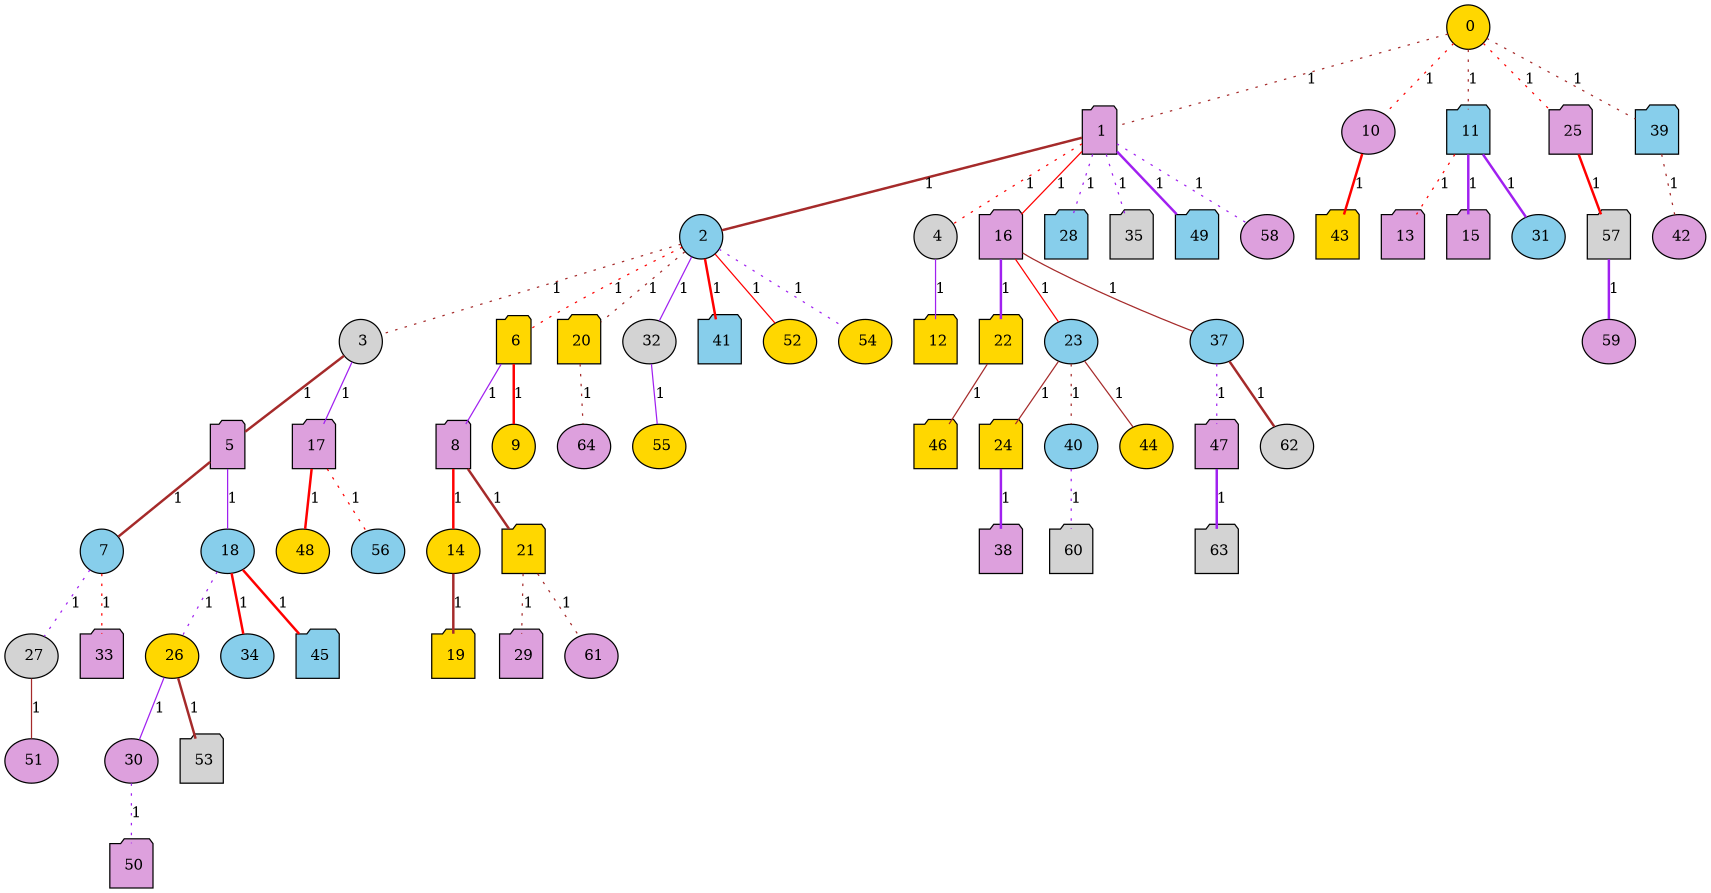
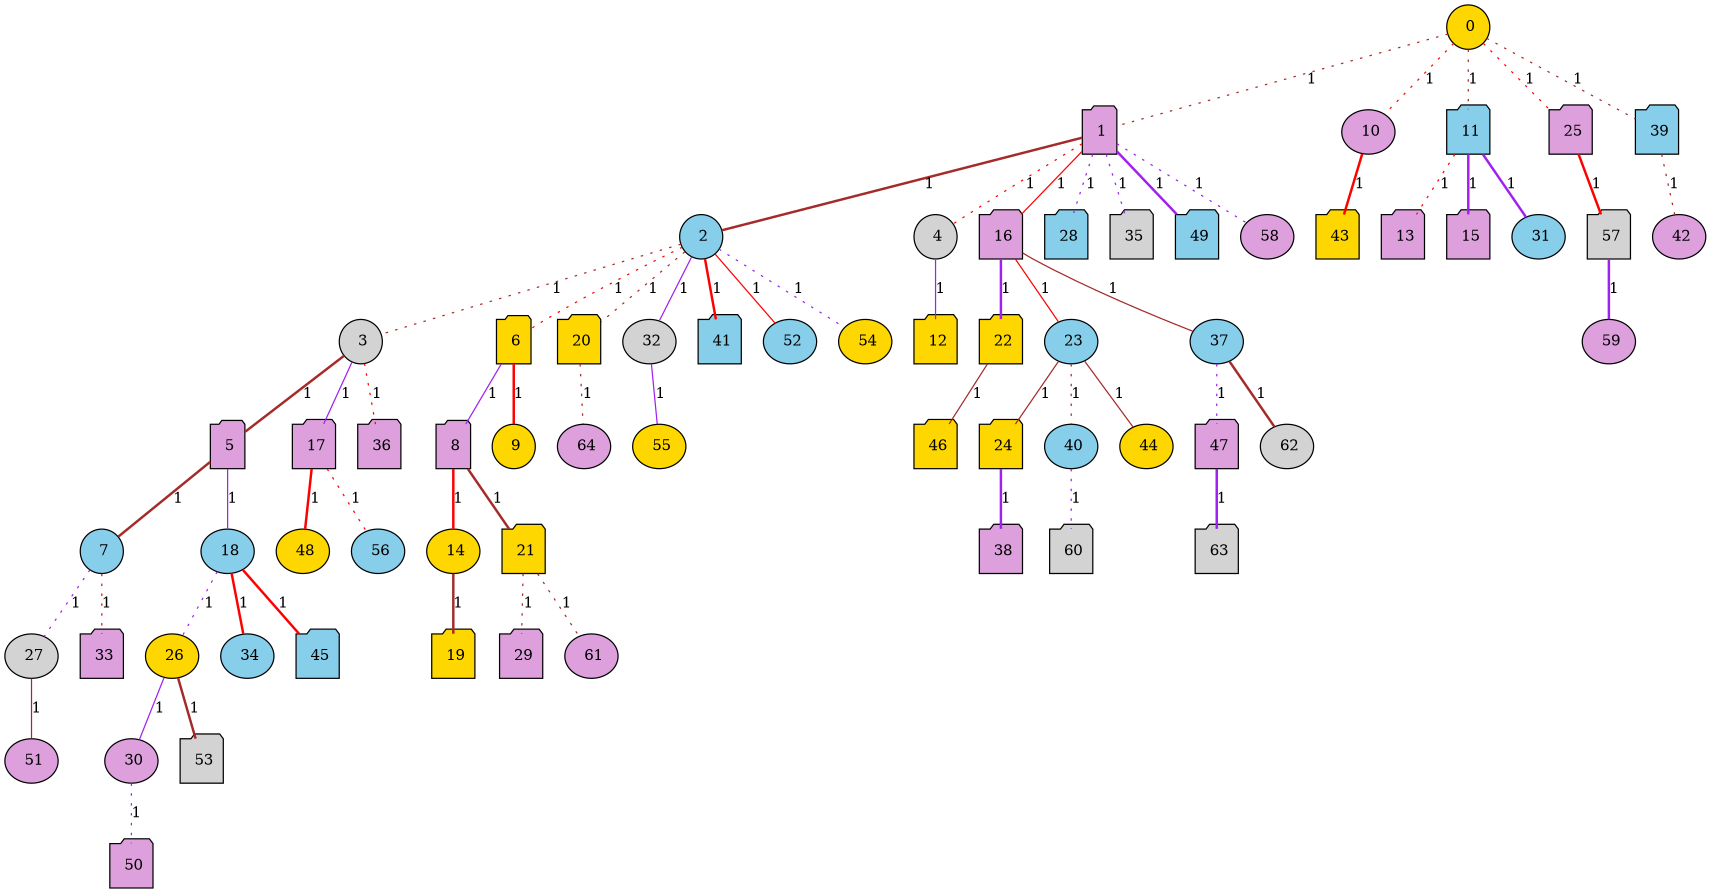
(790, 342) -> (790, 342)
none -> (379, 446)
